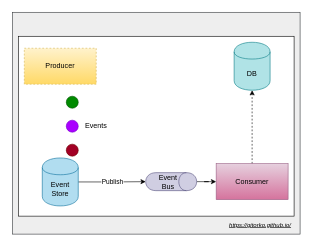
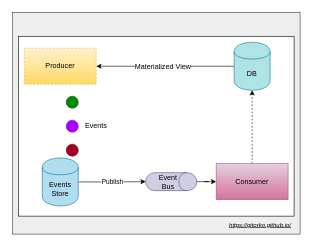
none -> (163, 66)
(60, 189) -> (60, 189)
